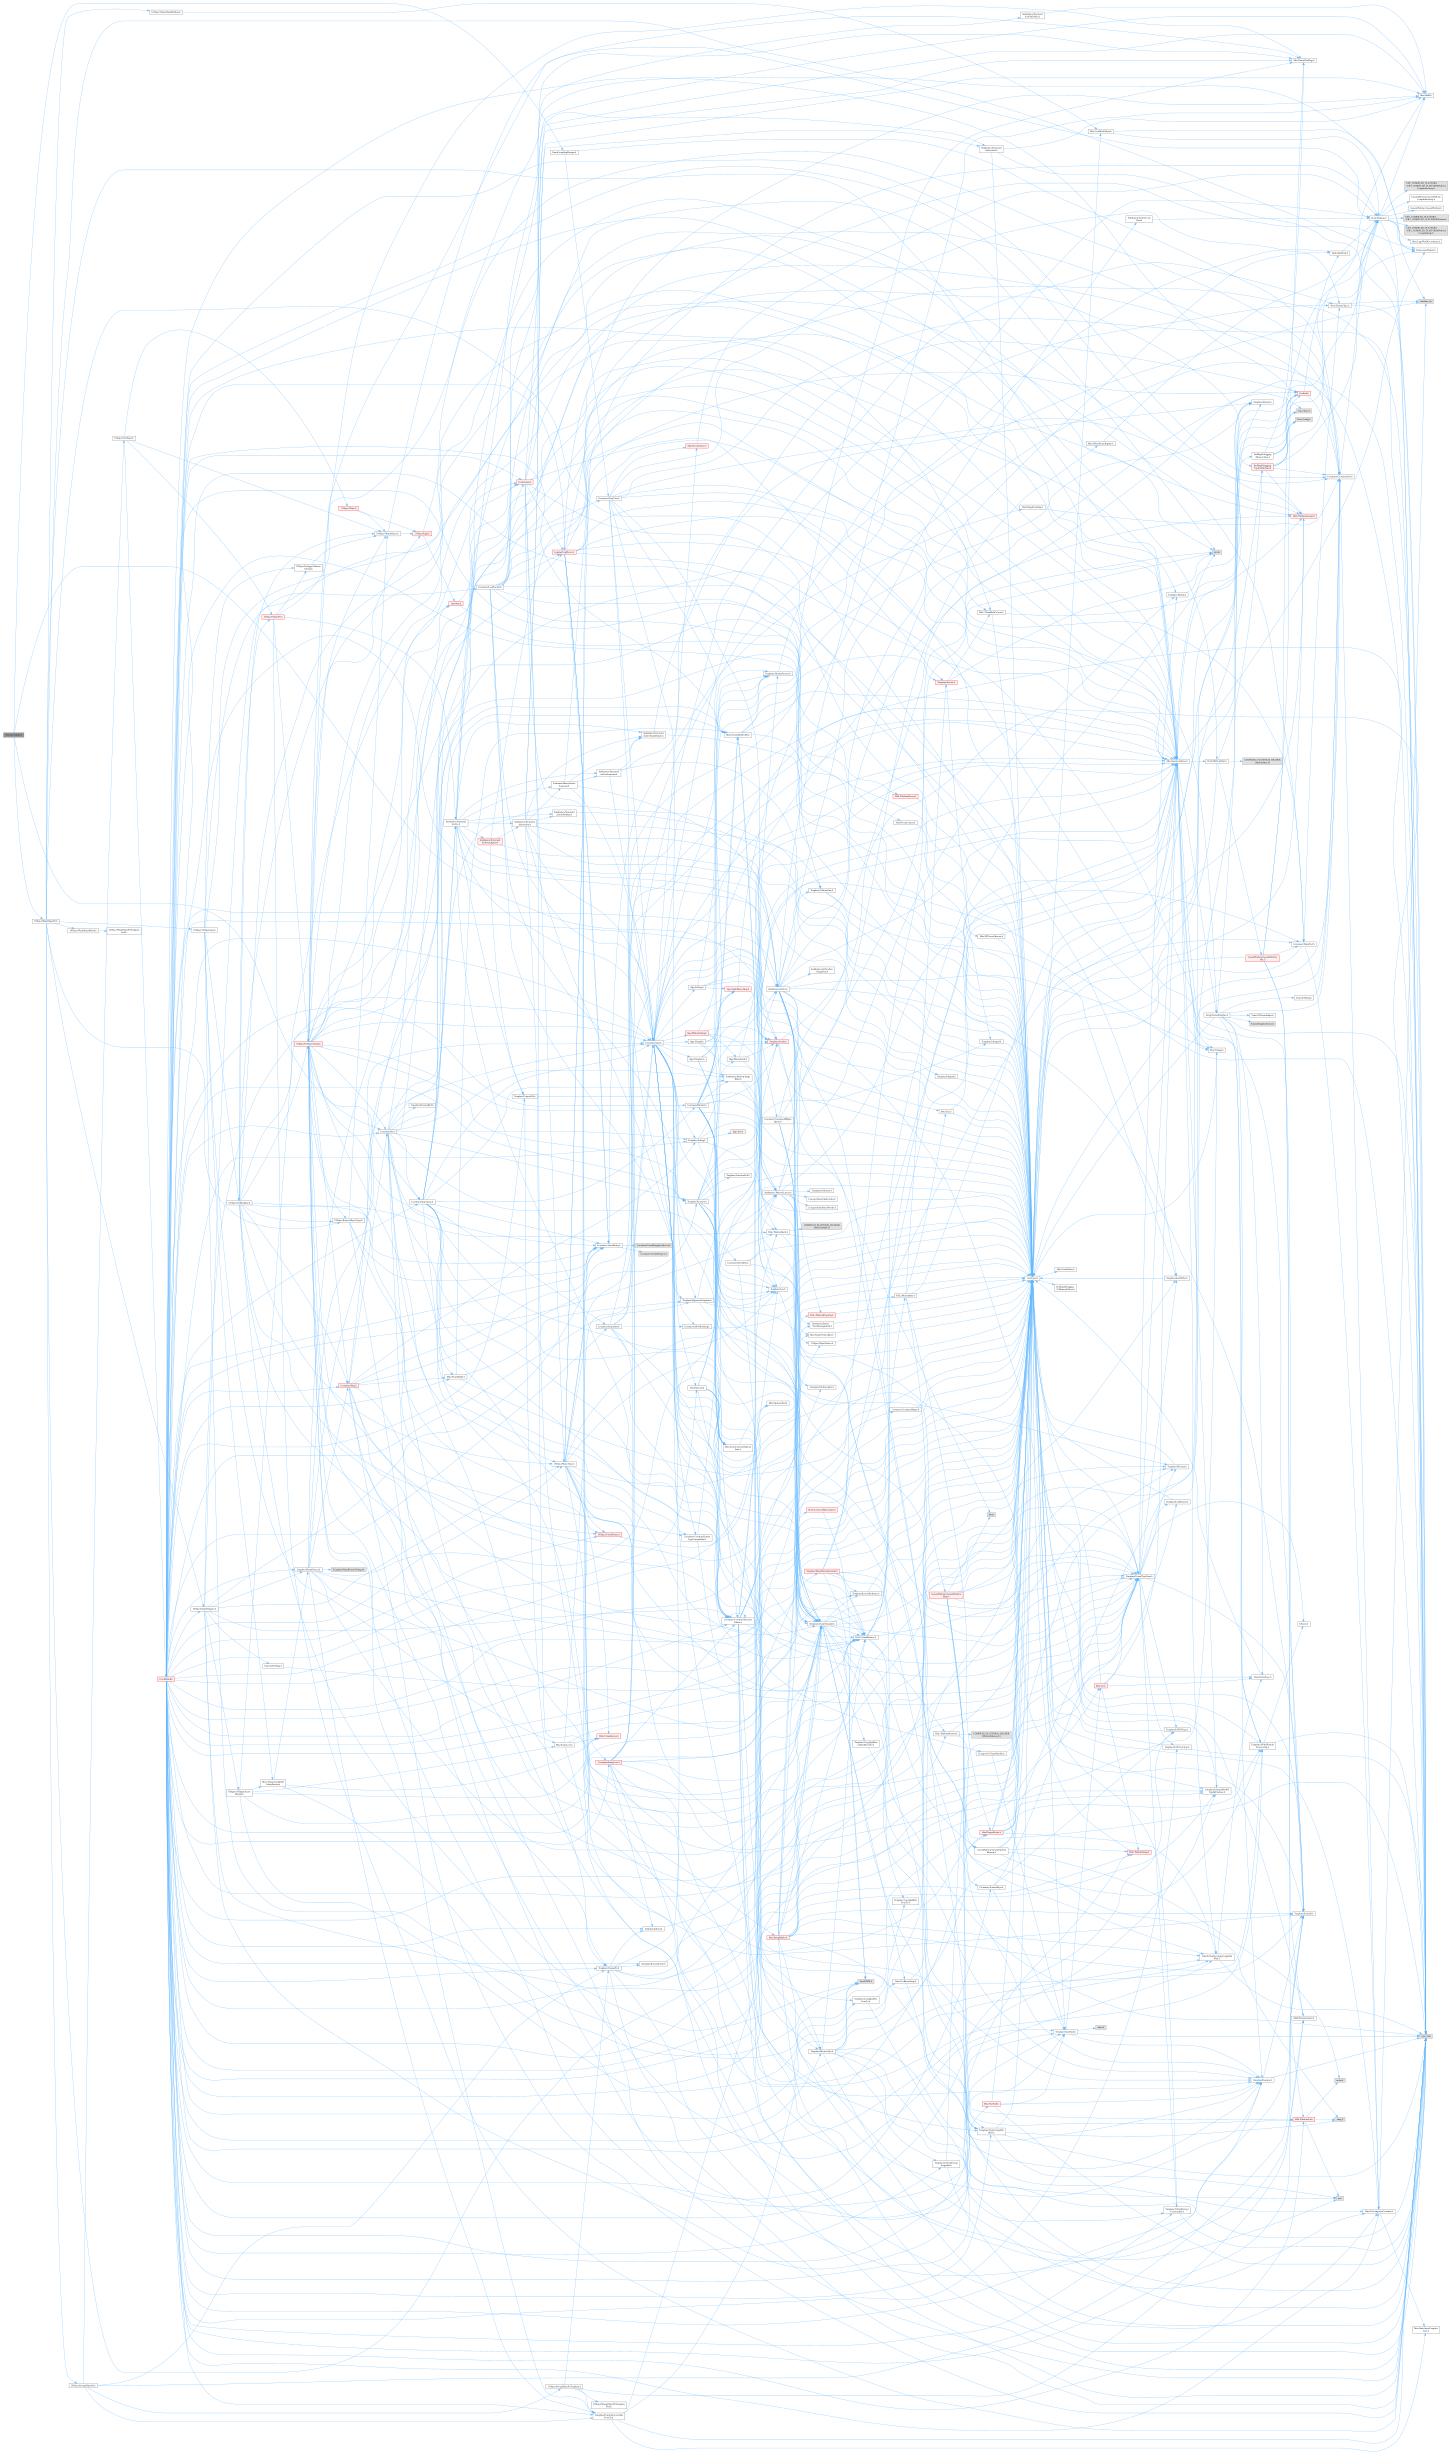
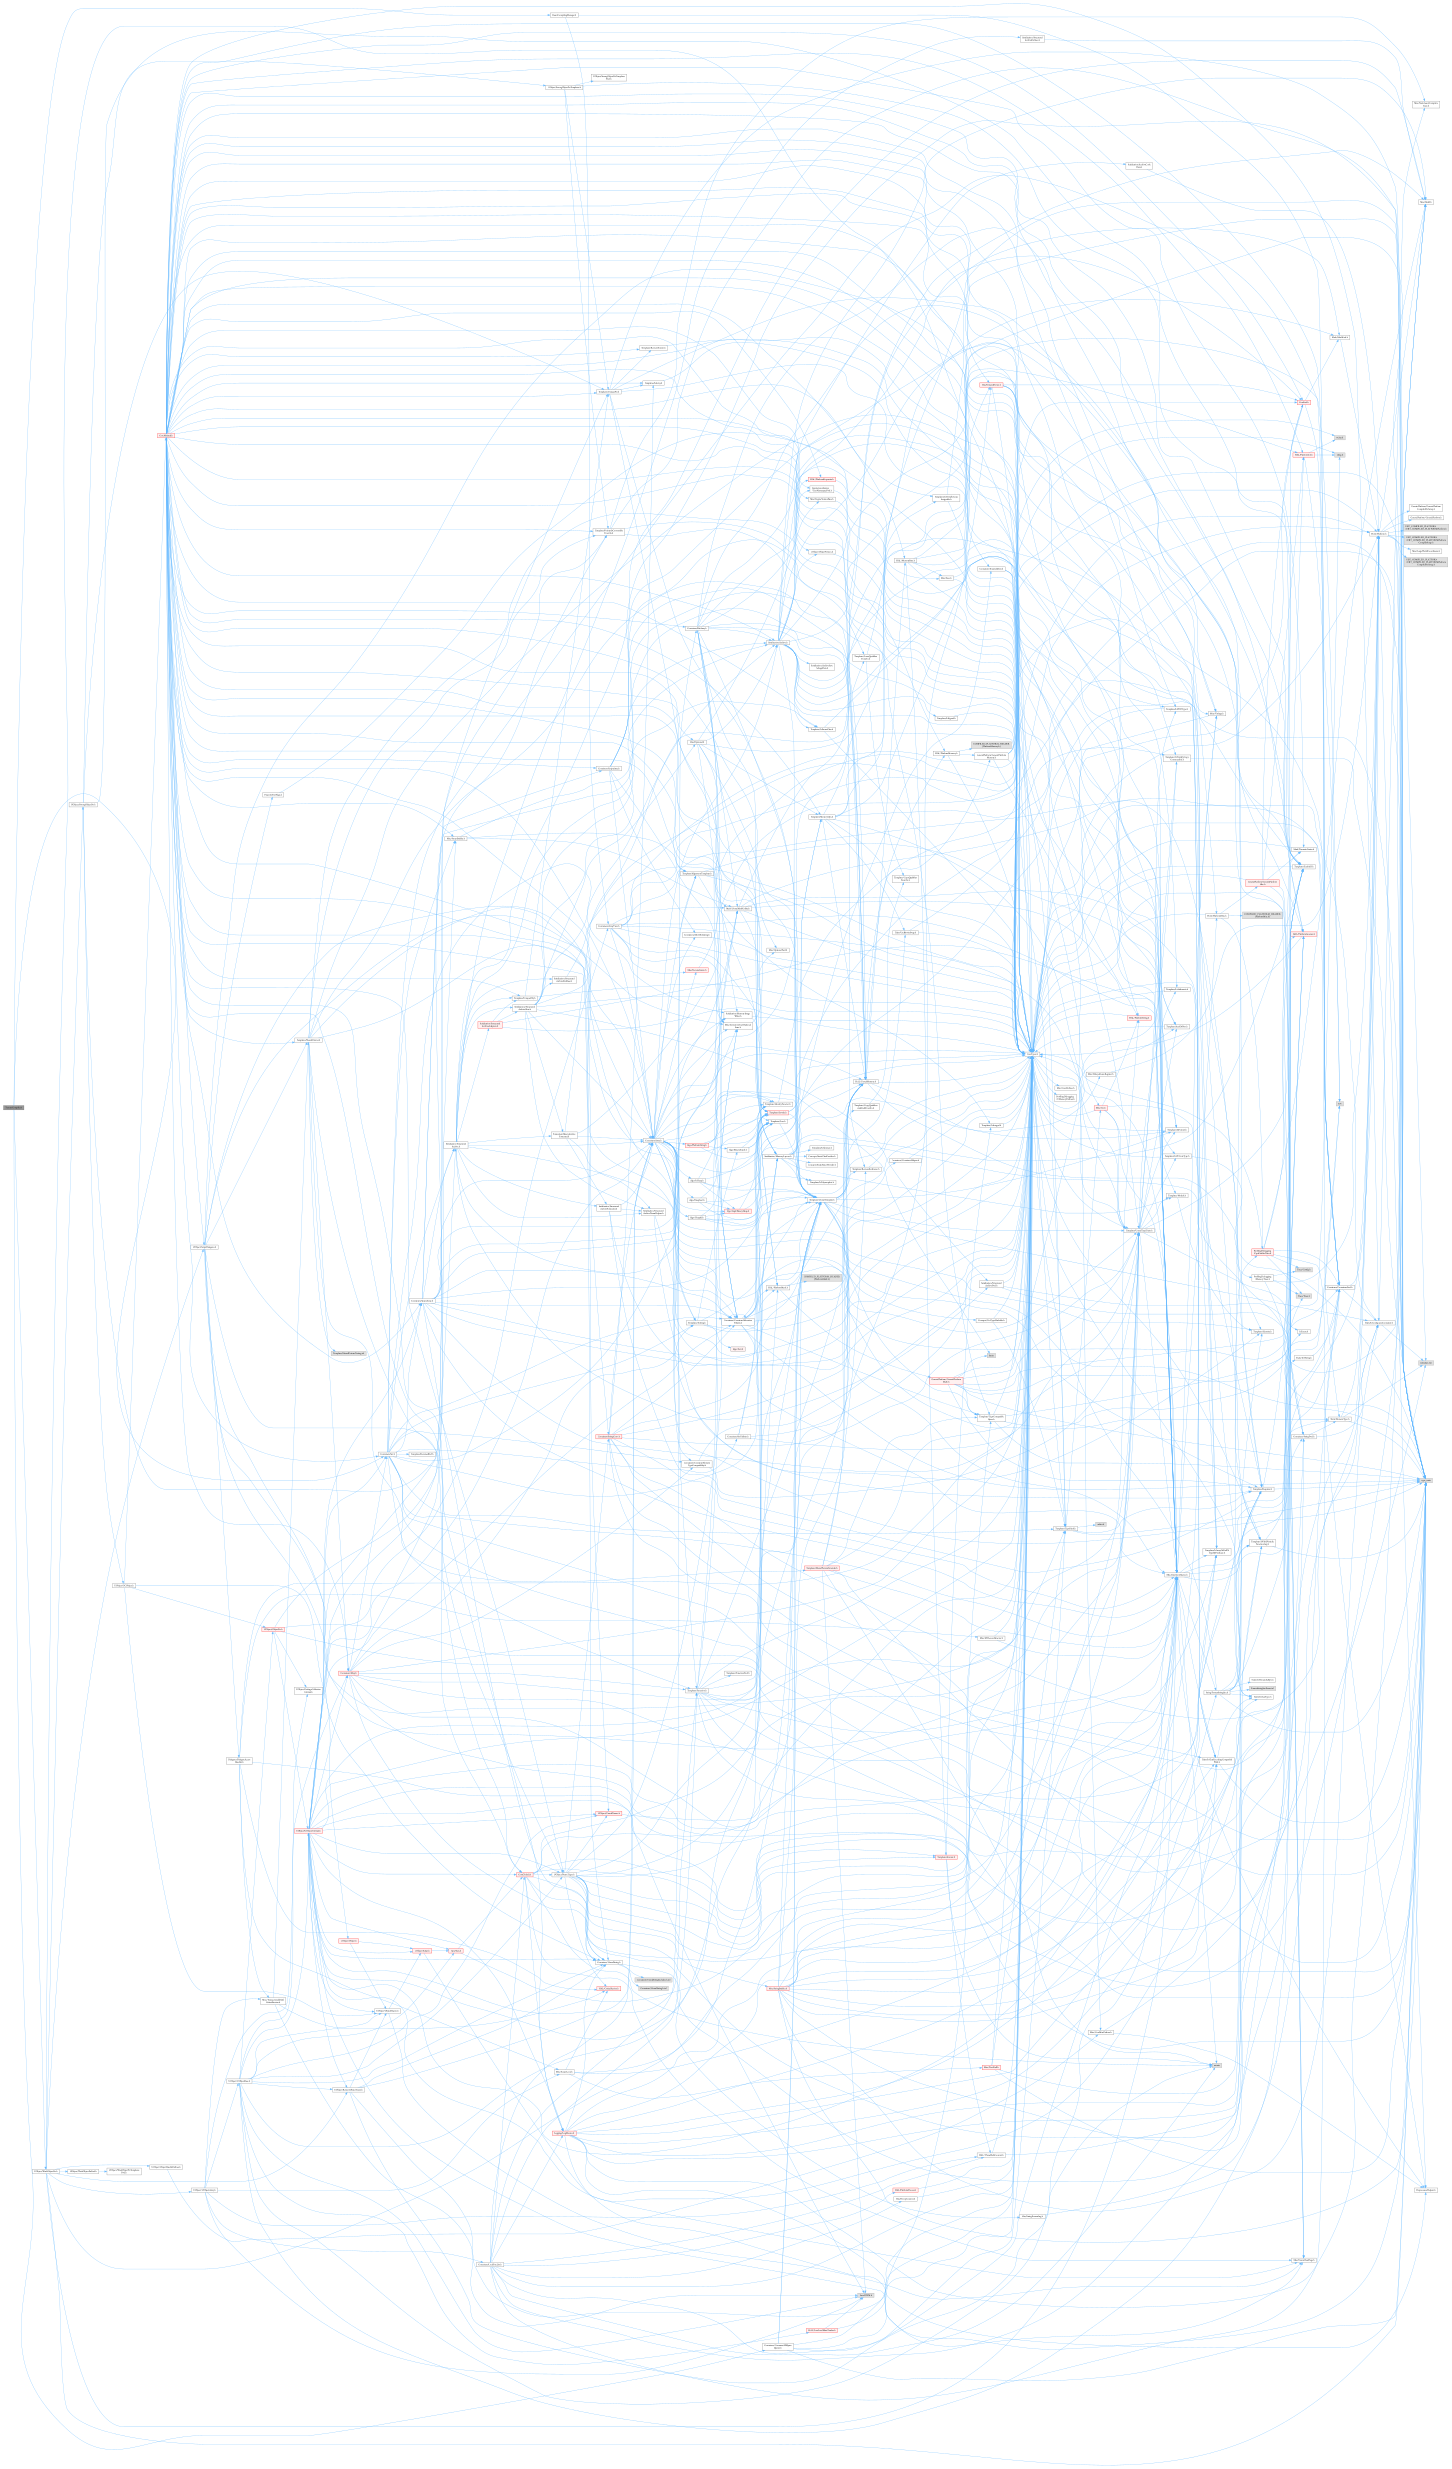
(340, 545) -> none
